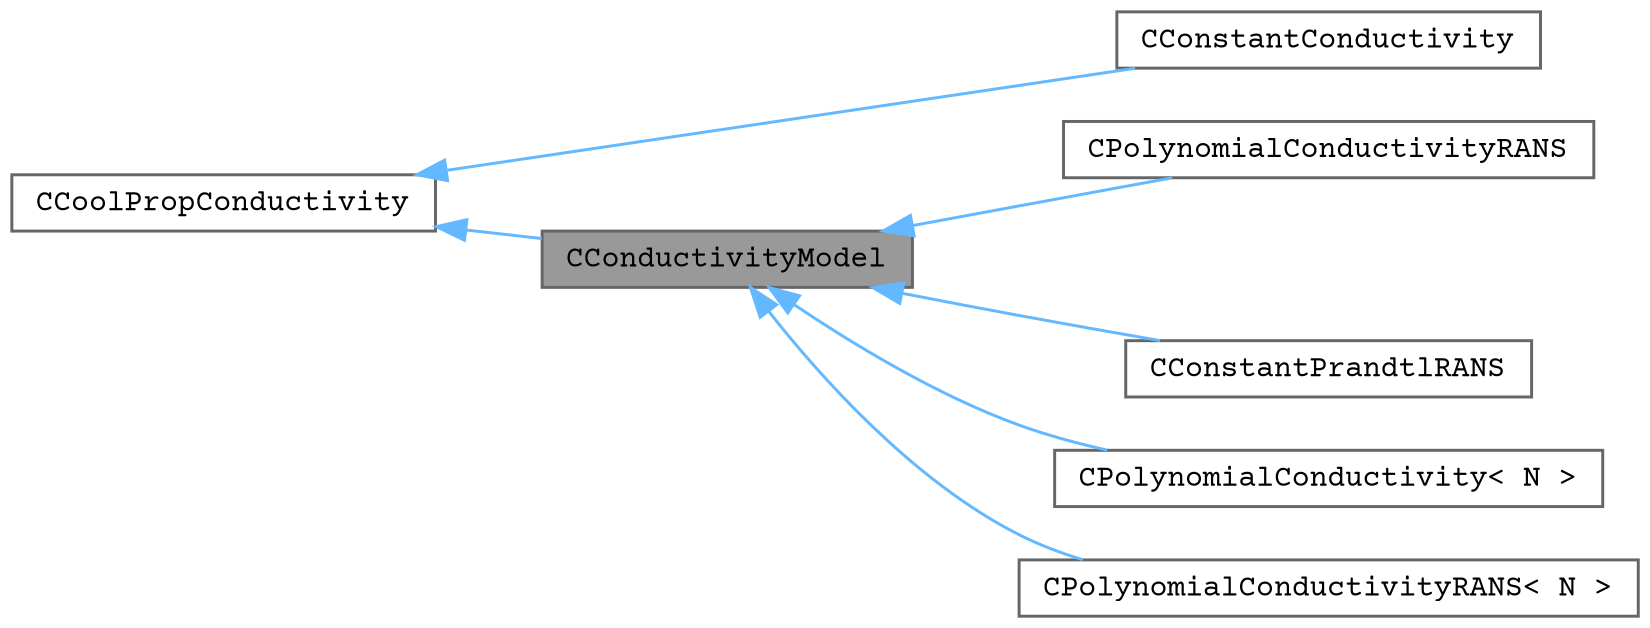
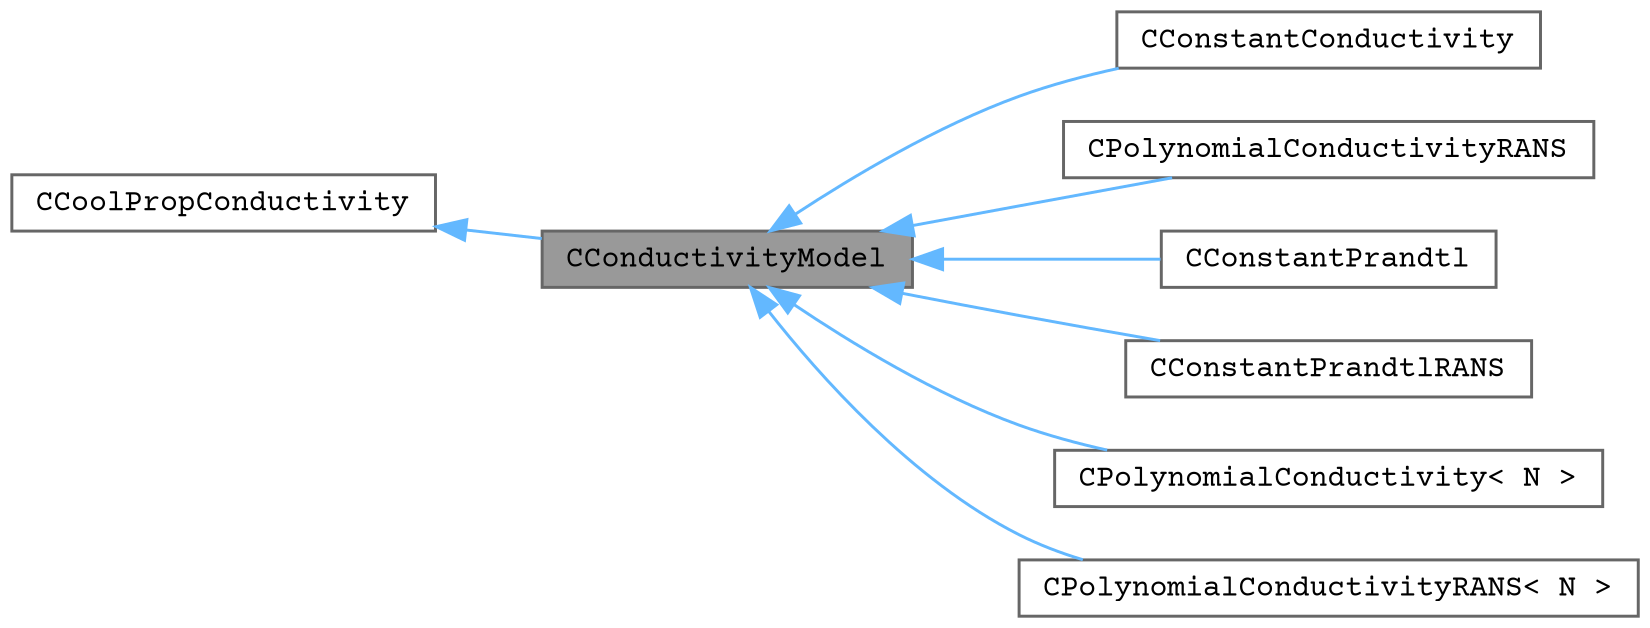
(791, 119) -> (950, 126)
none -> (1329, 259)
